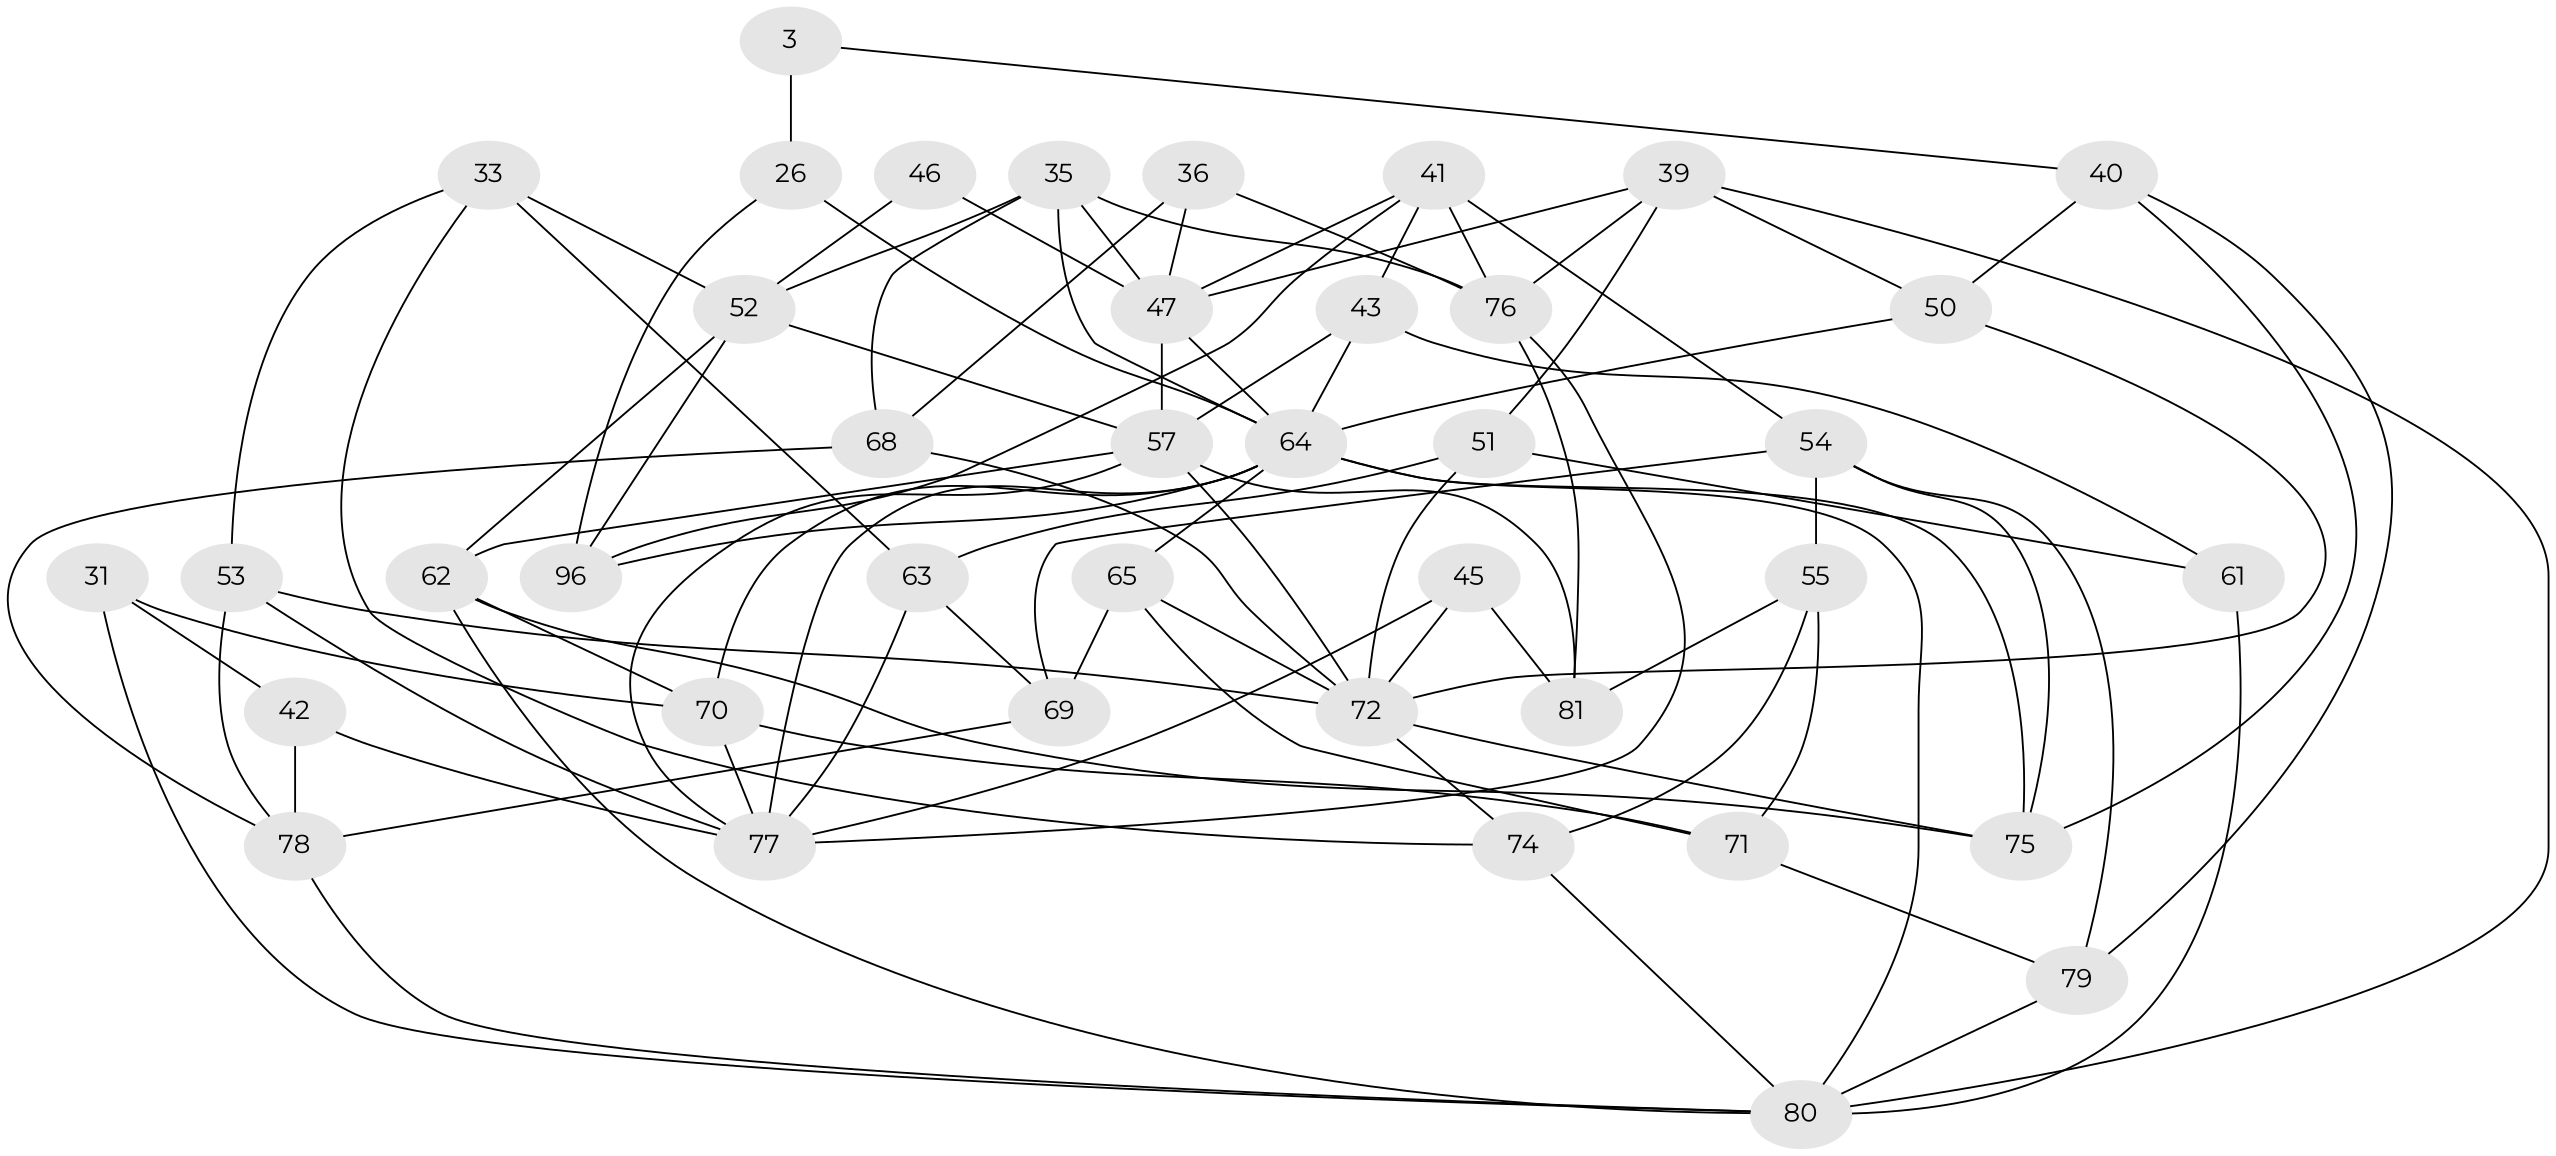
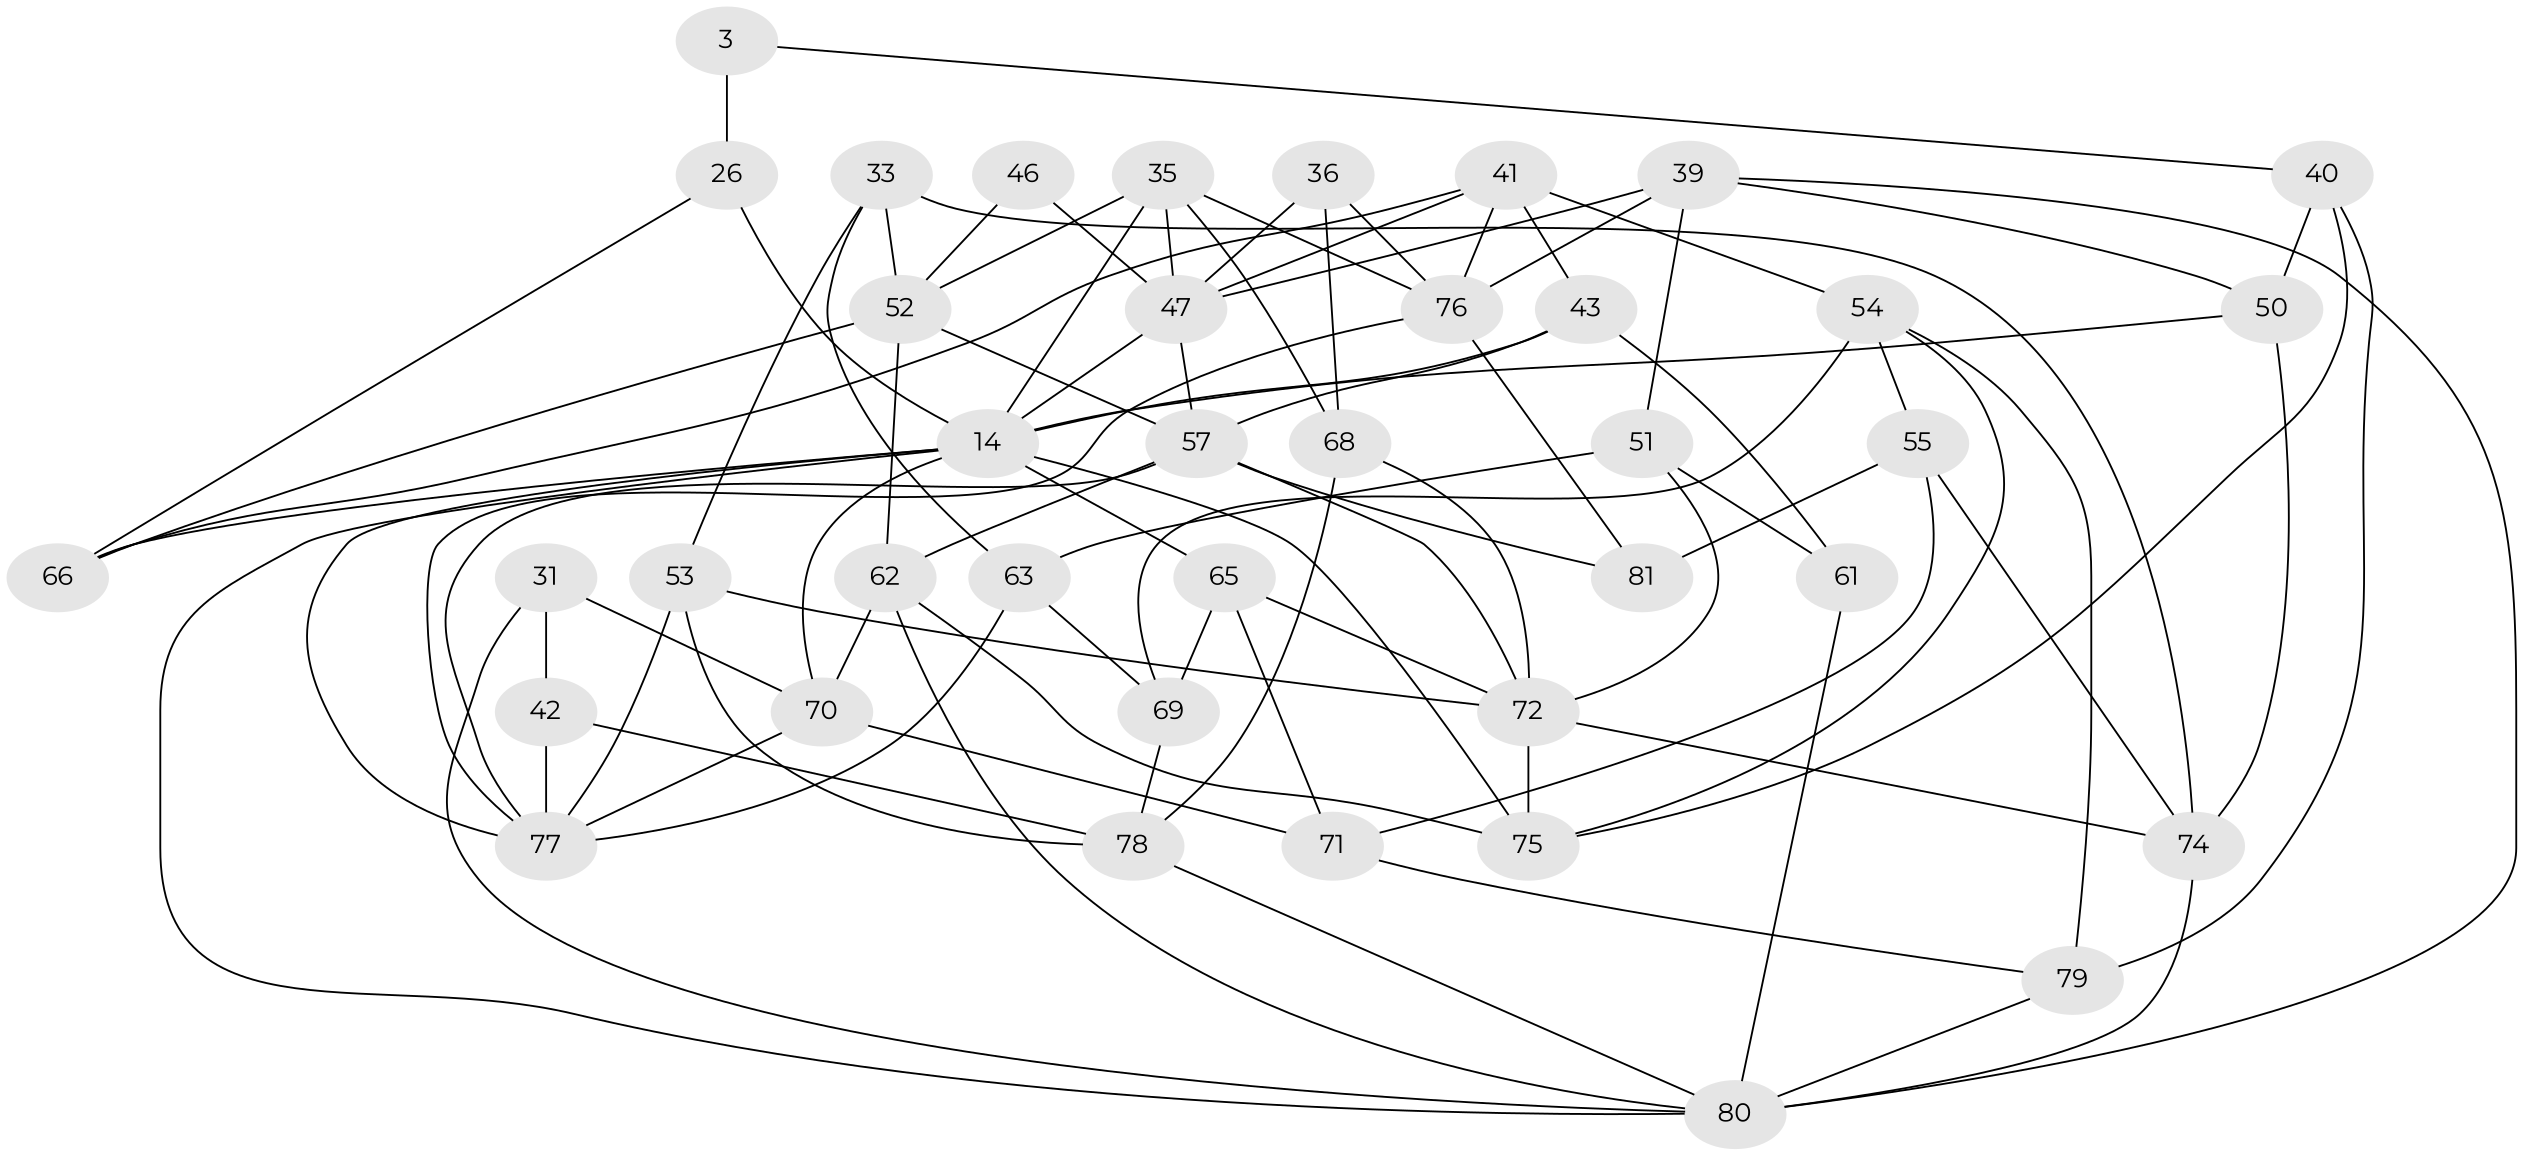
(1296, 444) -> (988, 444)
(571, 578) -> (58, 578)
(1469, 578) -> none
(2137, 650) -> (2286, 587)
